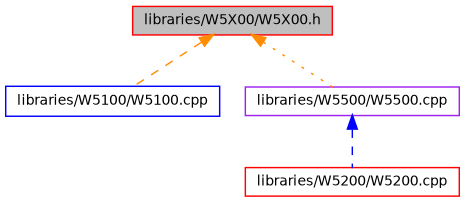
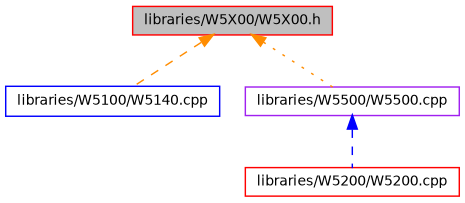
(113, 101) -> (113, 101)
